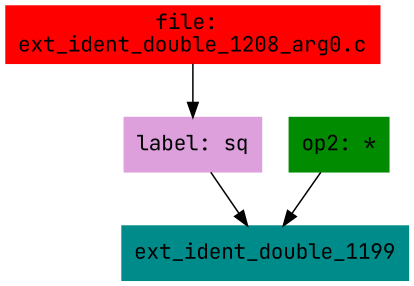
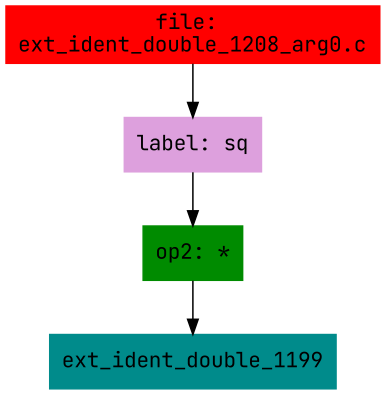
(225, 193) -> (193, 192)
